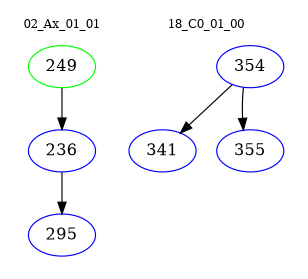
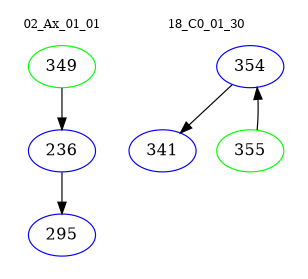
(206, 25) -> (206, 25)
(62, 67) -> (62, 67)
(242, 103) -> (258, 115)
(250, 151) -> (250, 151)
